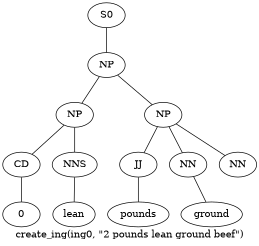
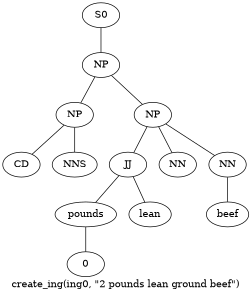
(21, 190) -> (86, 239)
(74, 190) -> (139, 190)
(212, 214) -> none
none -> (228, 214)
